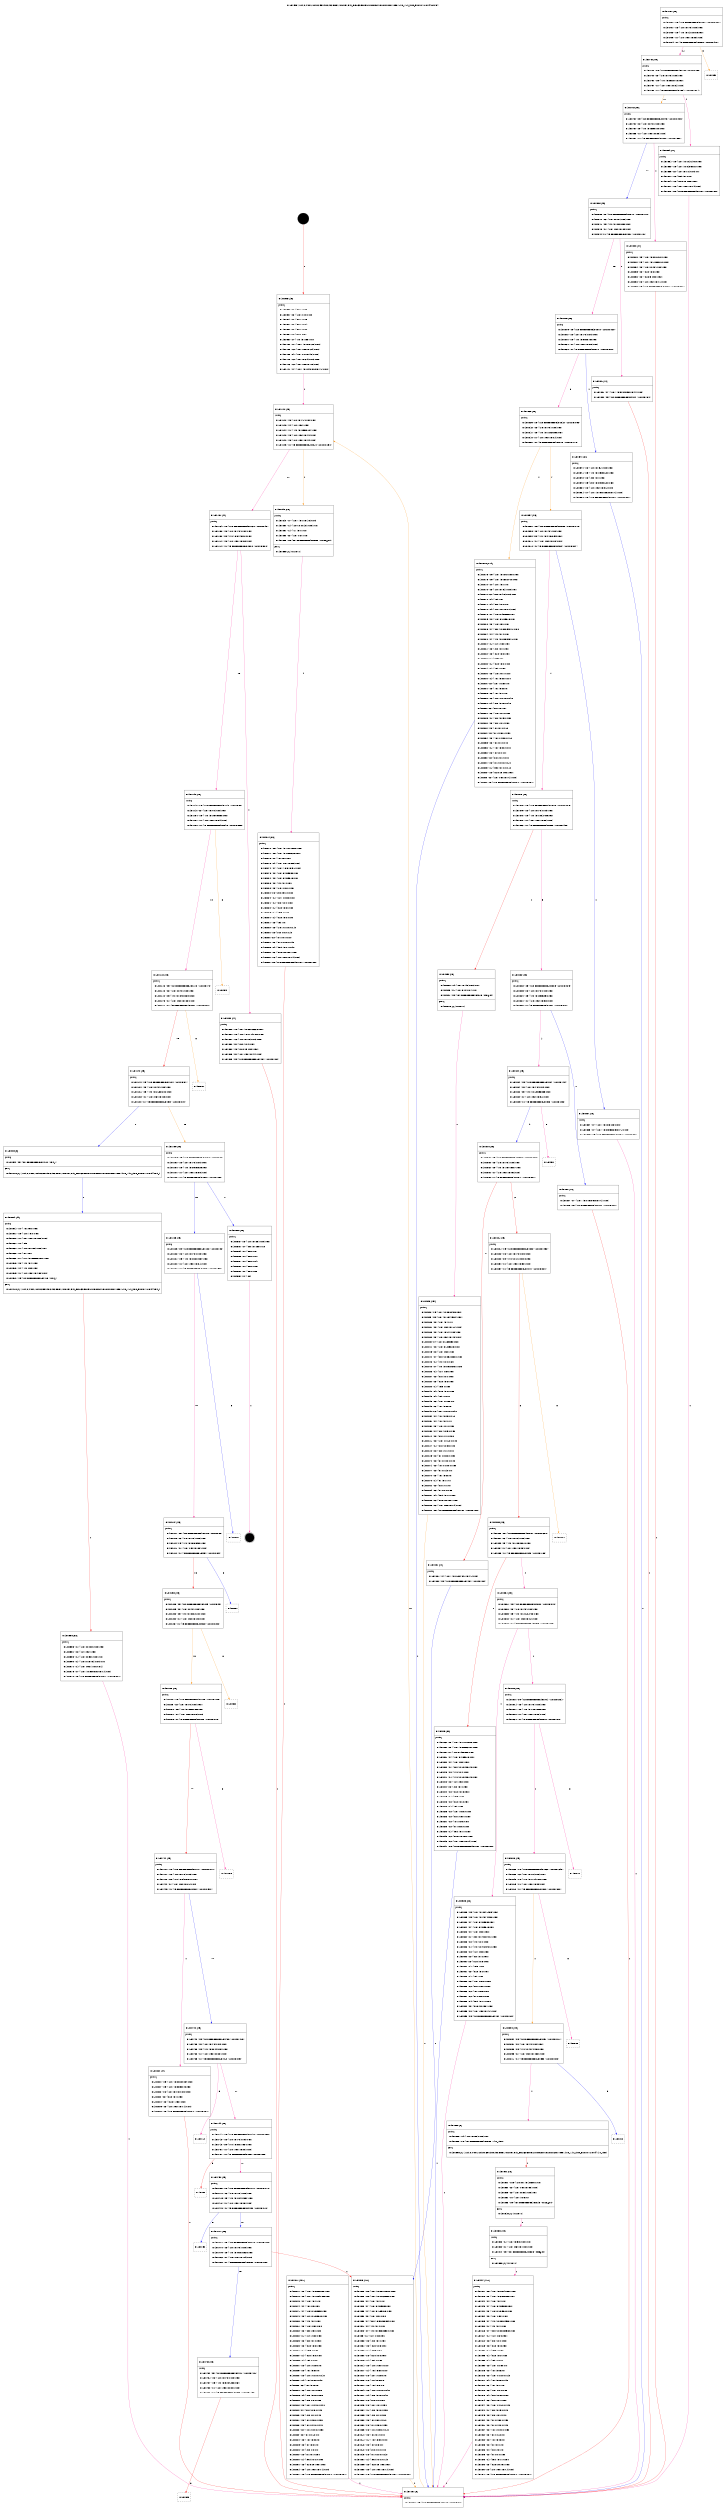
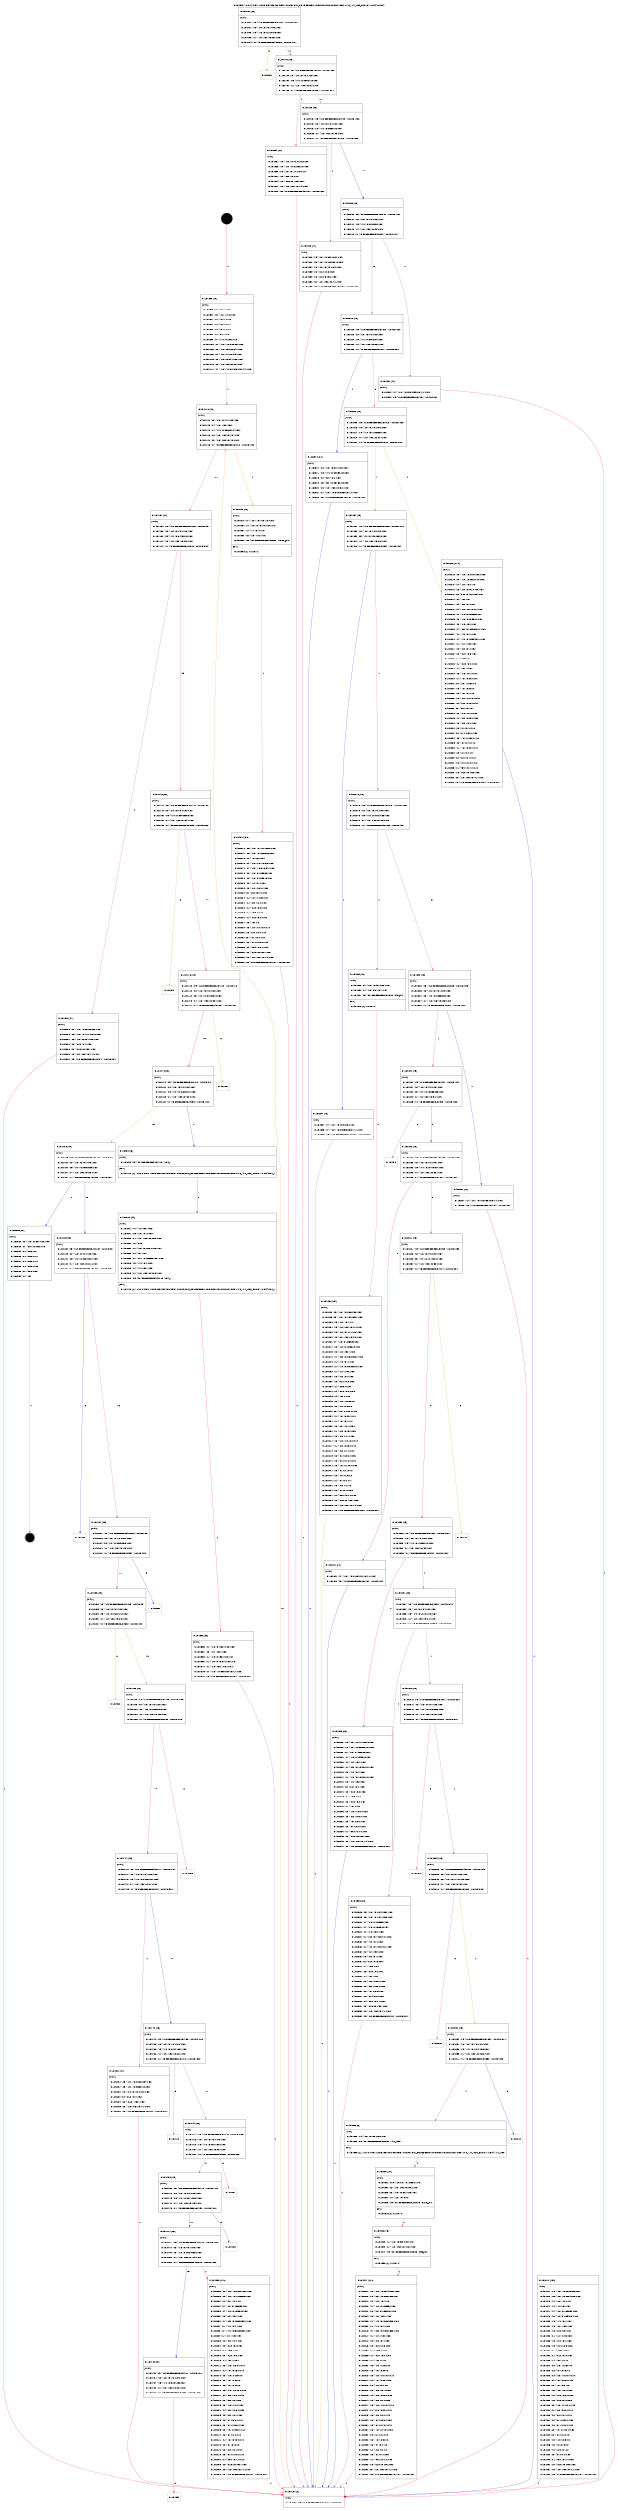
(432, 1931) -> (328, 2034)
